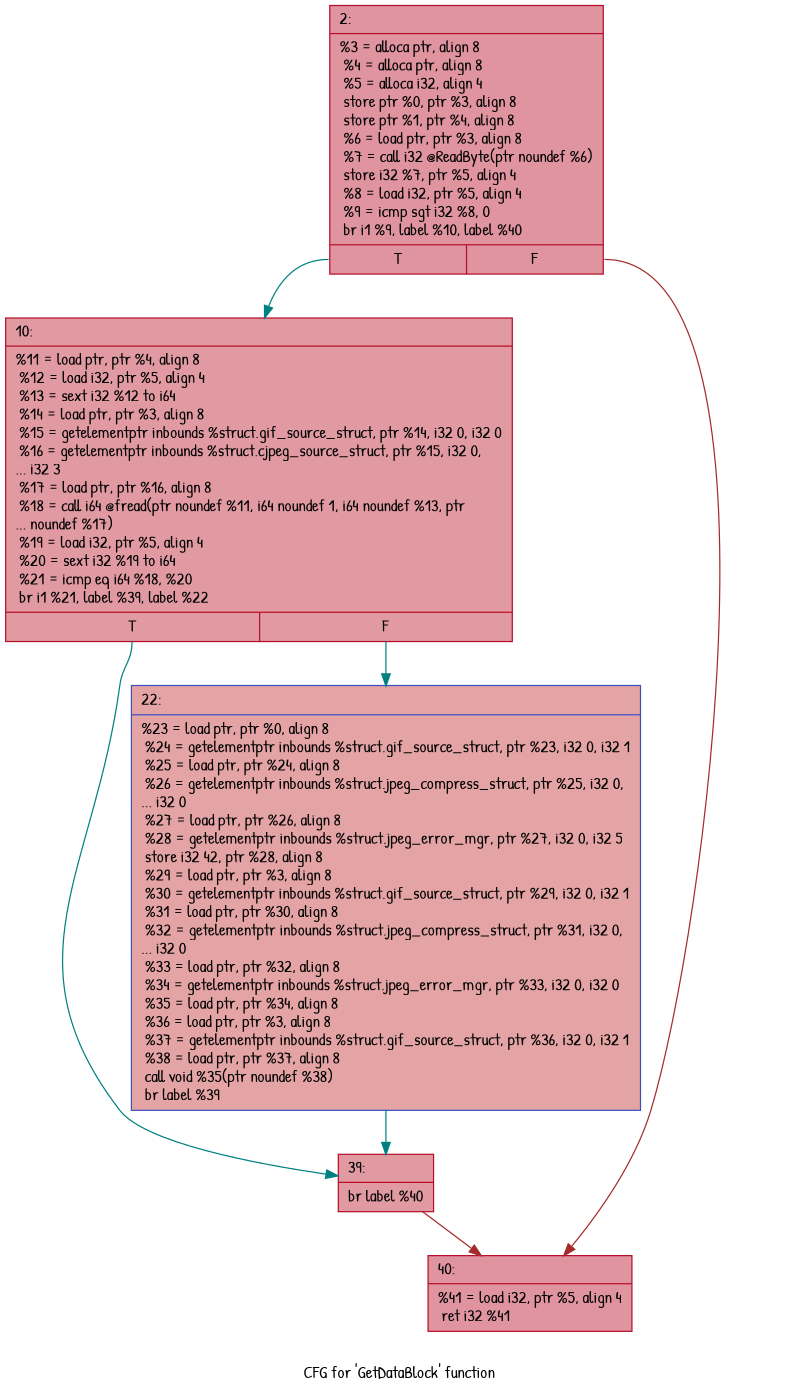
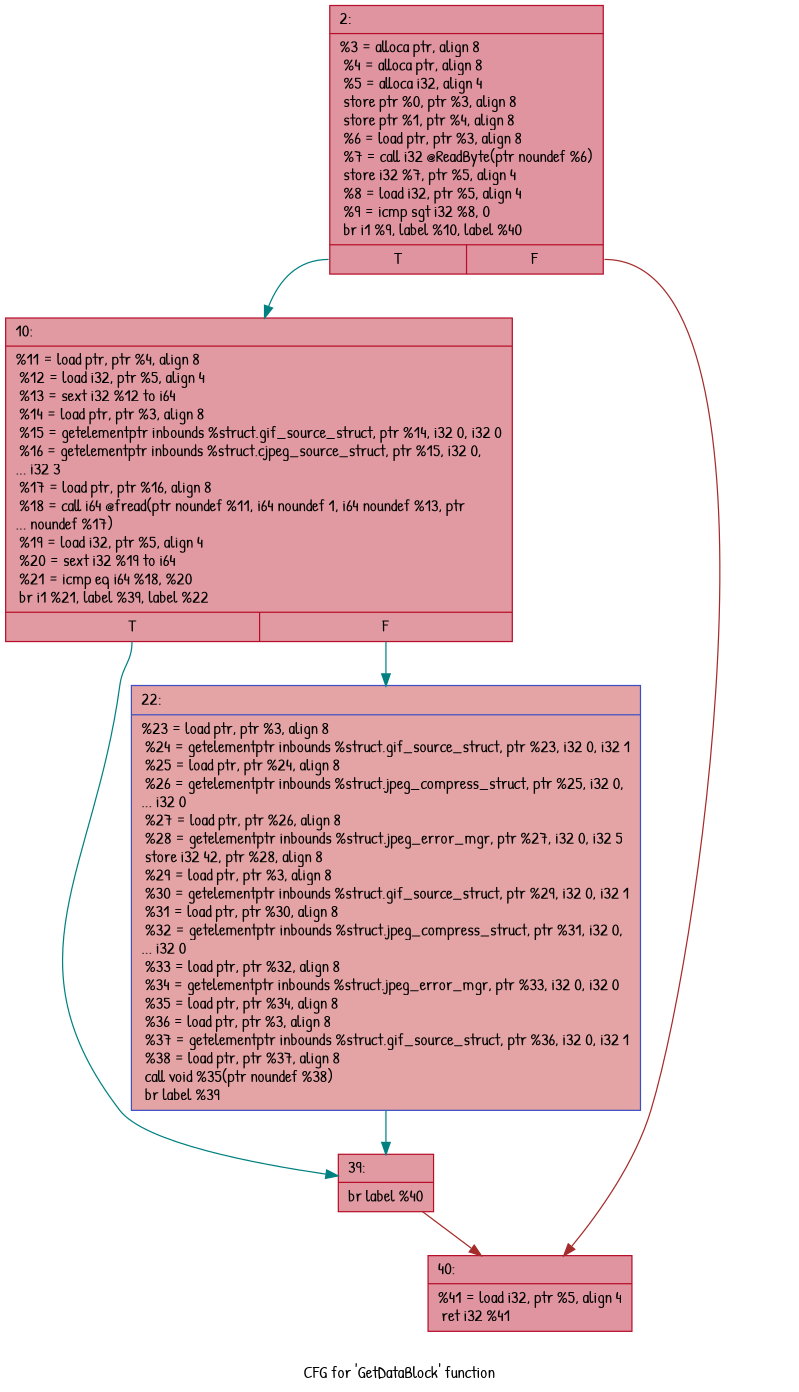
(235, 729) -> (235, 729)
